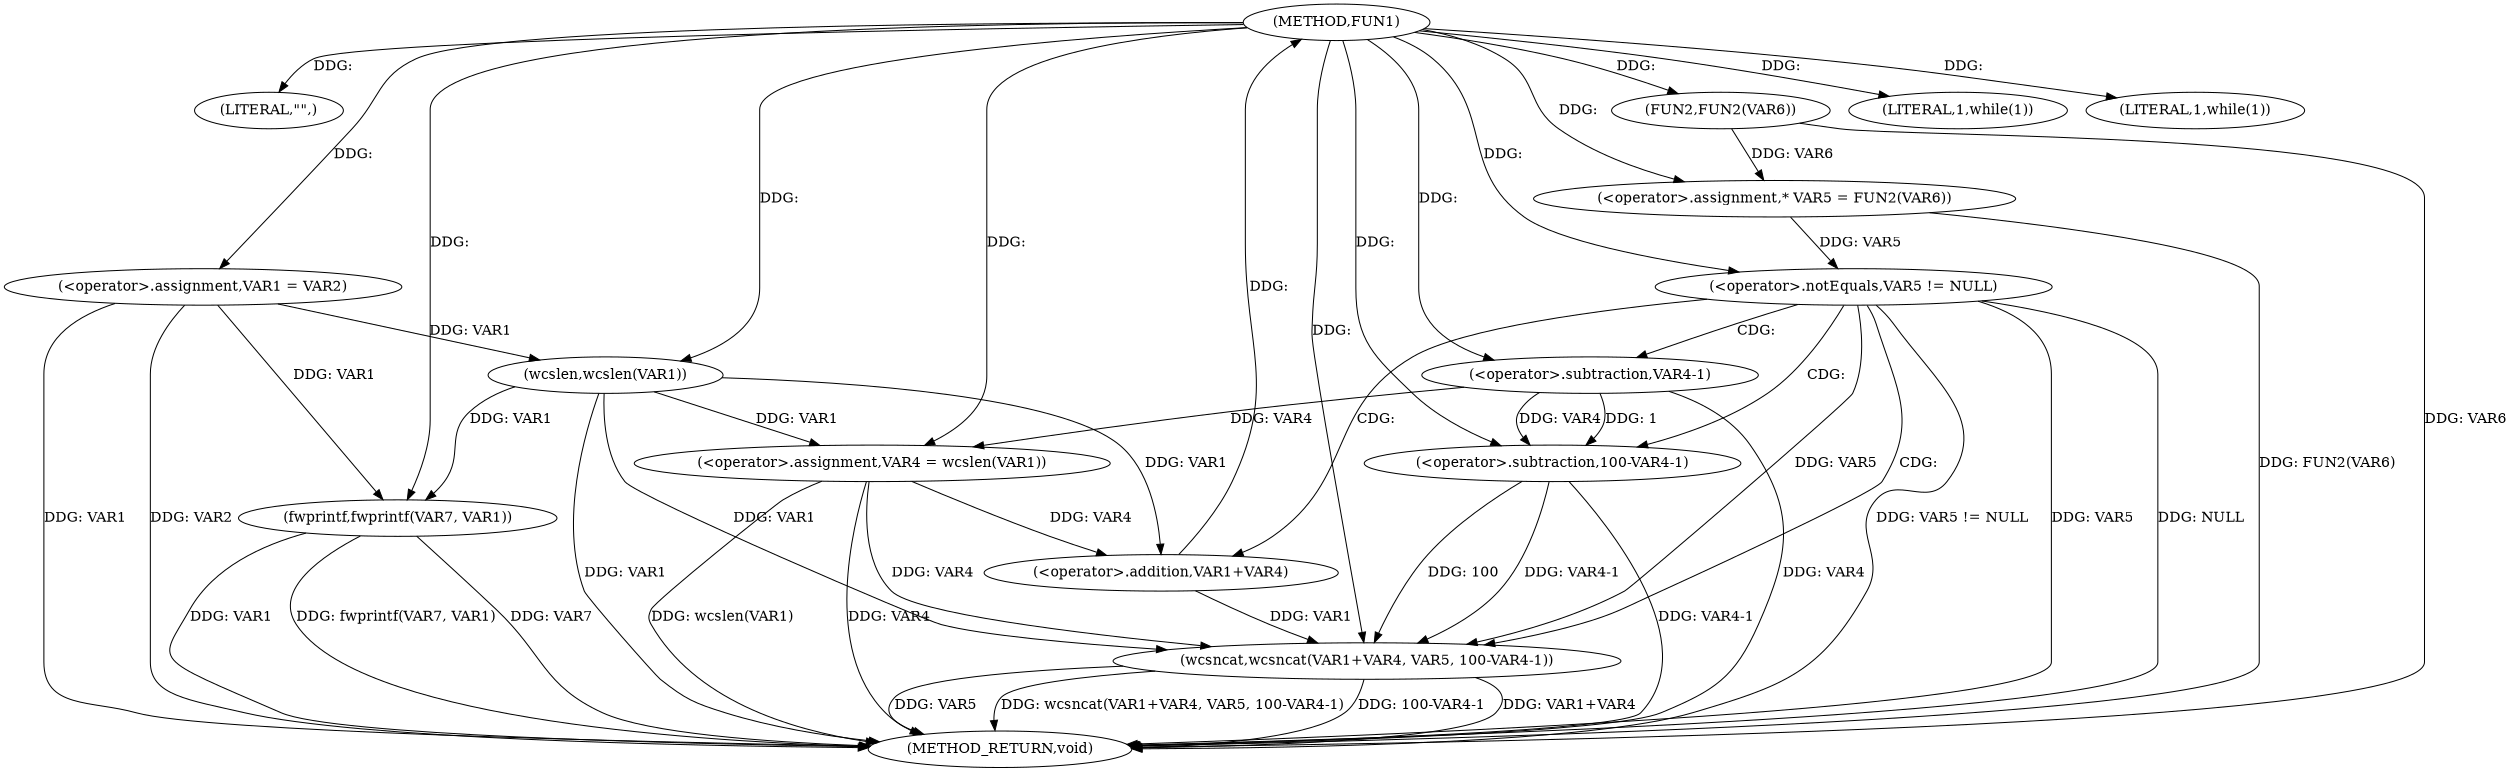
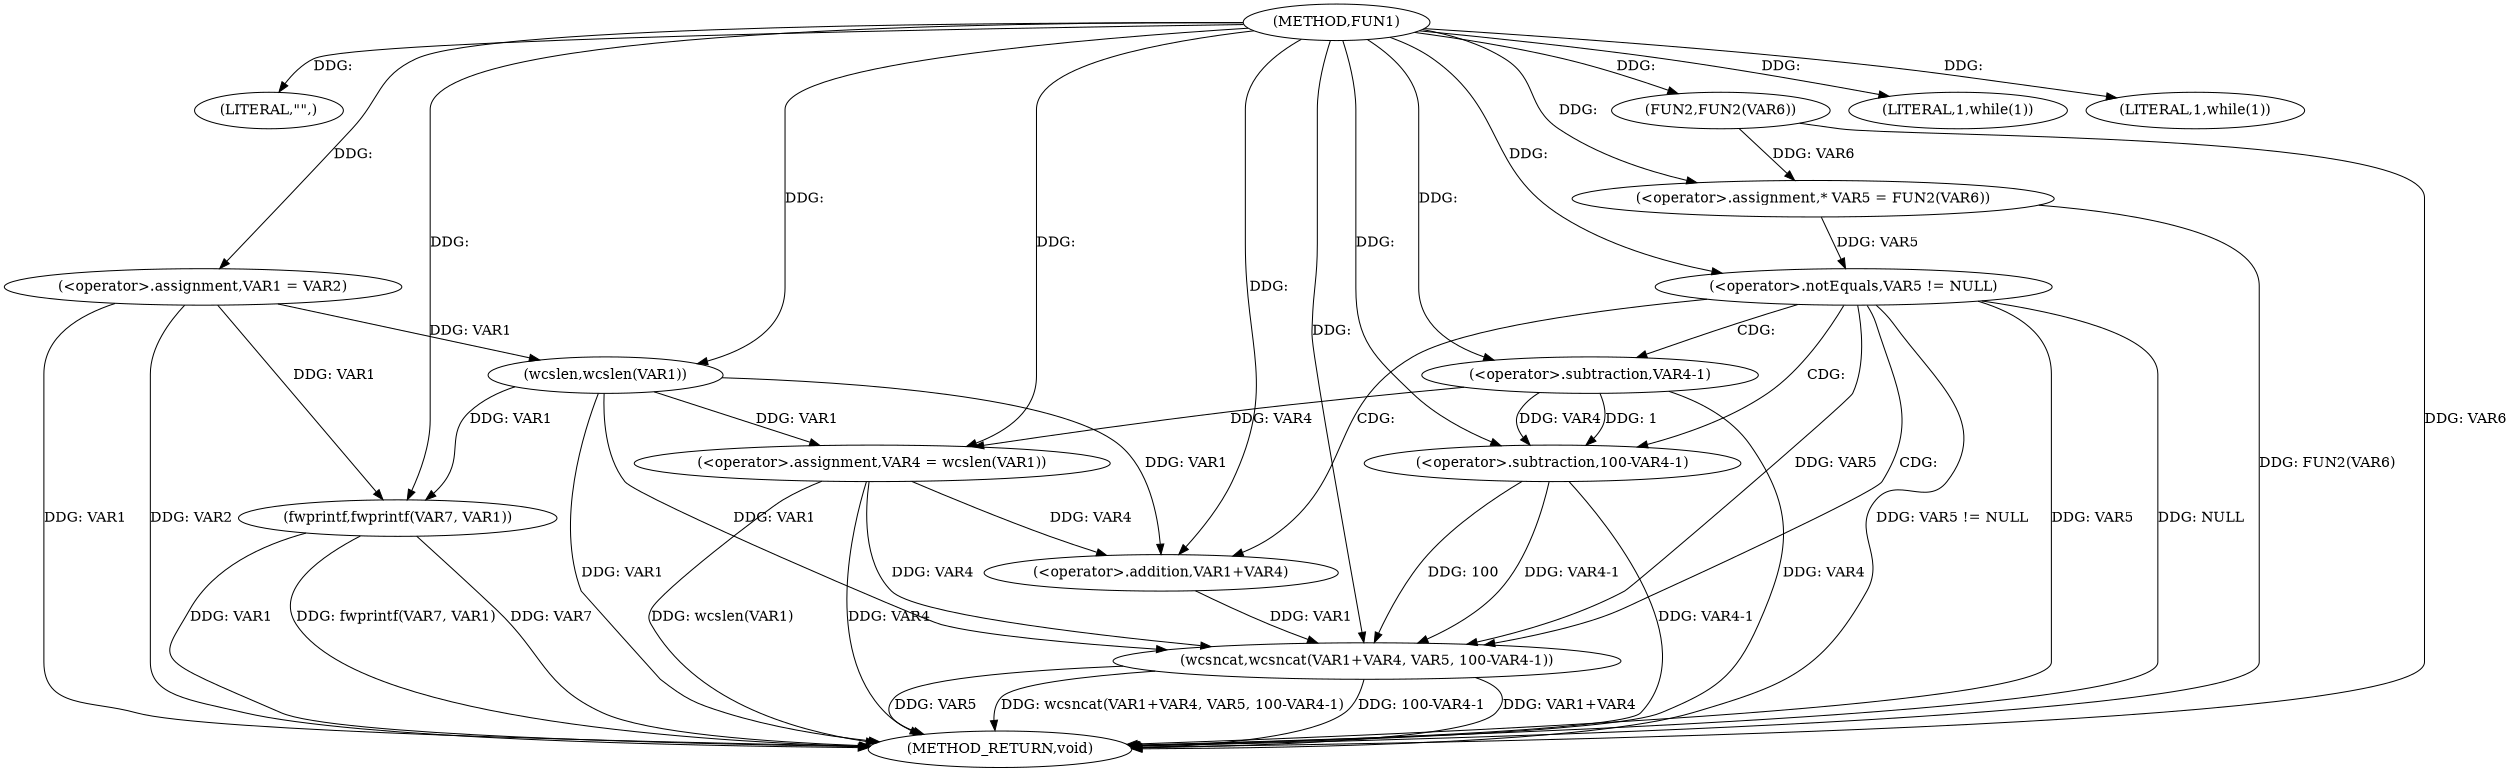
(1249, 301) -> (1248, 291)
